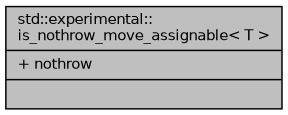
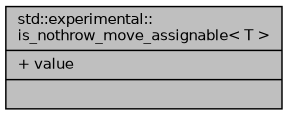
(56, 64) -> (46, 64)
